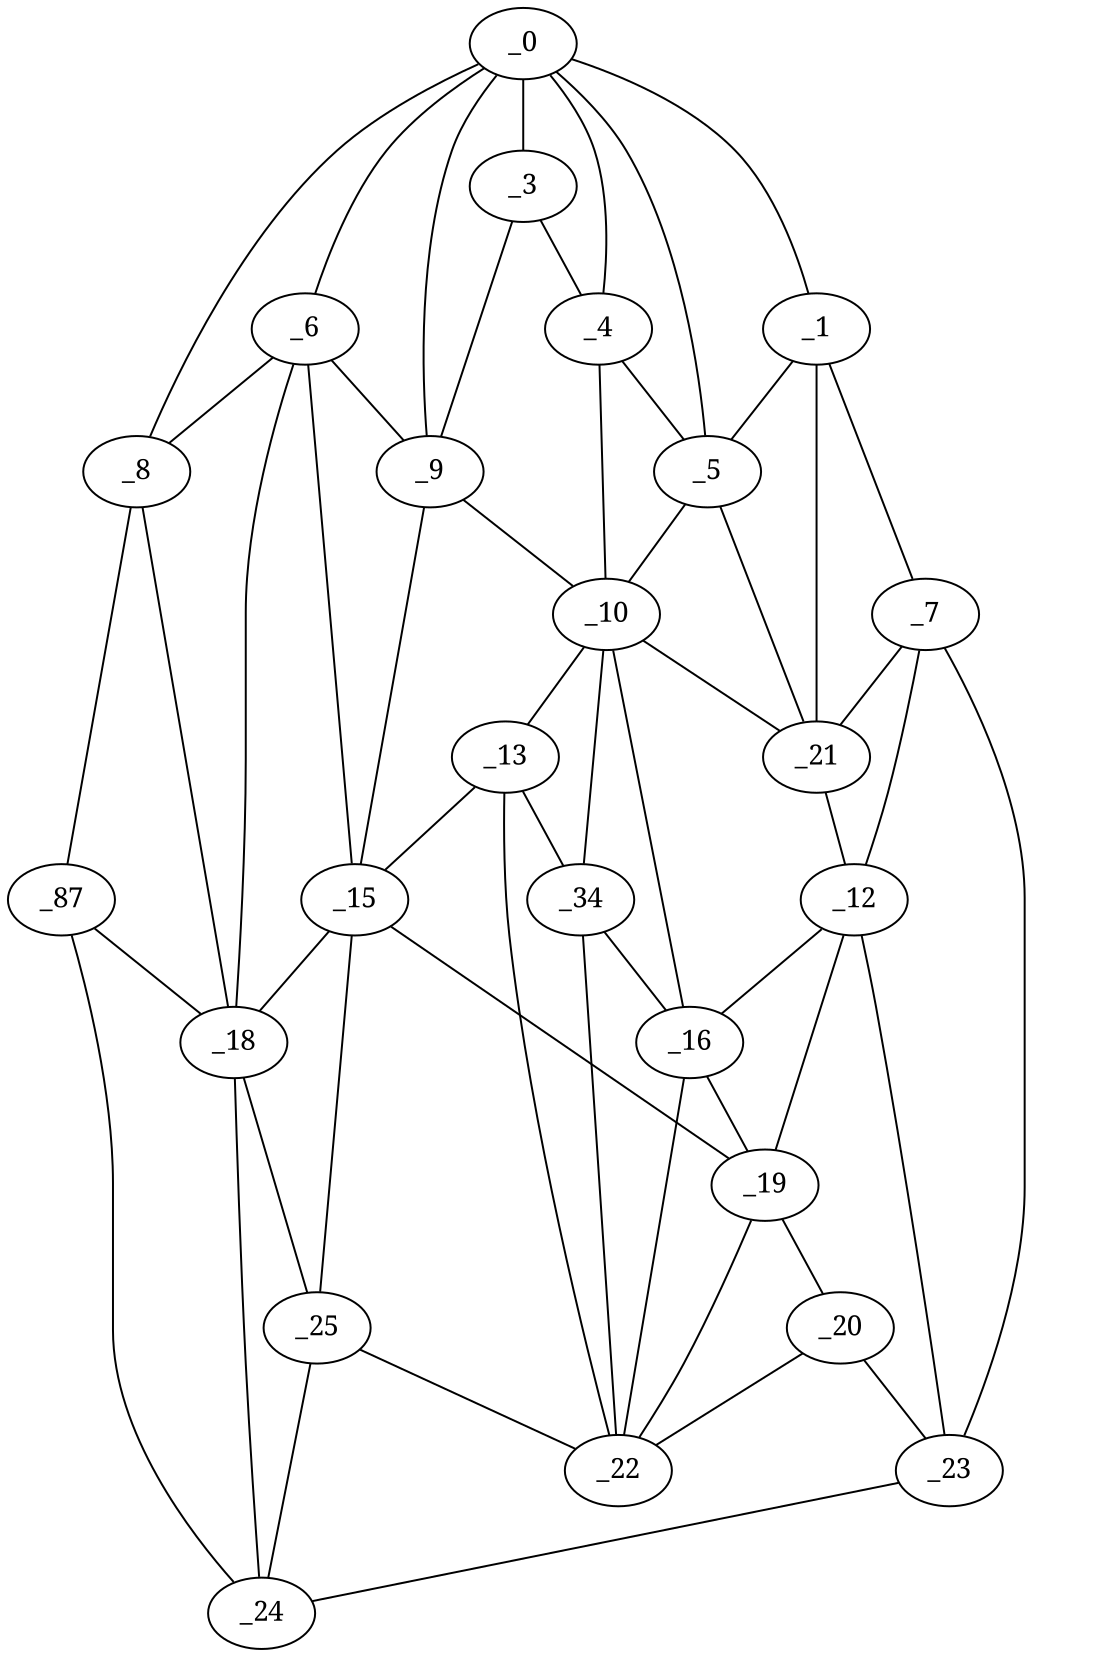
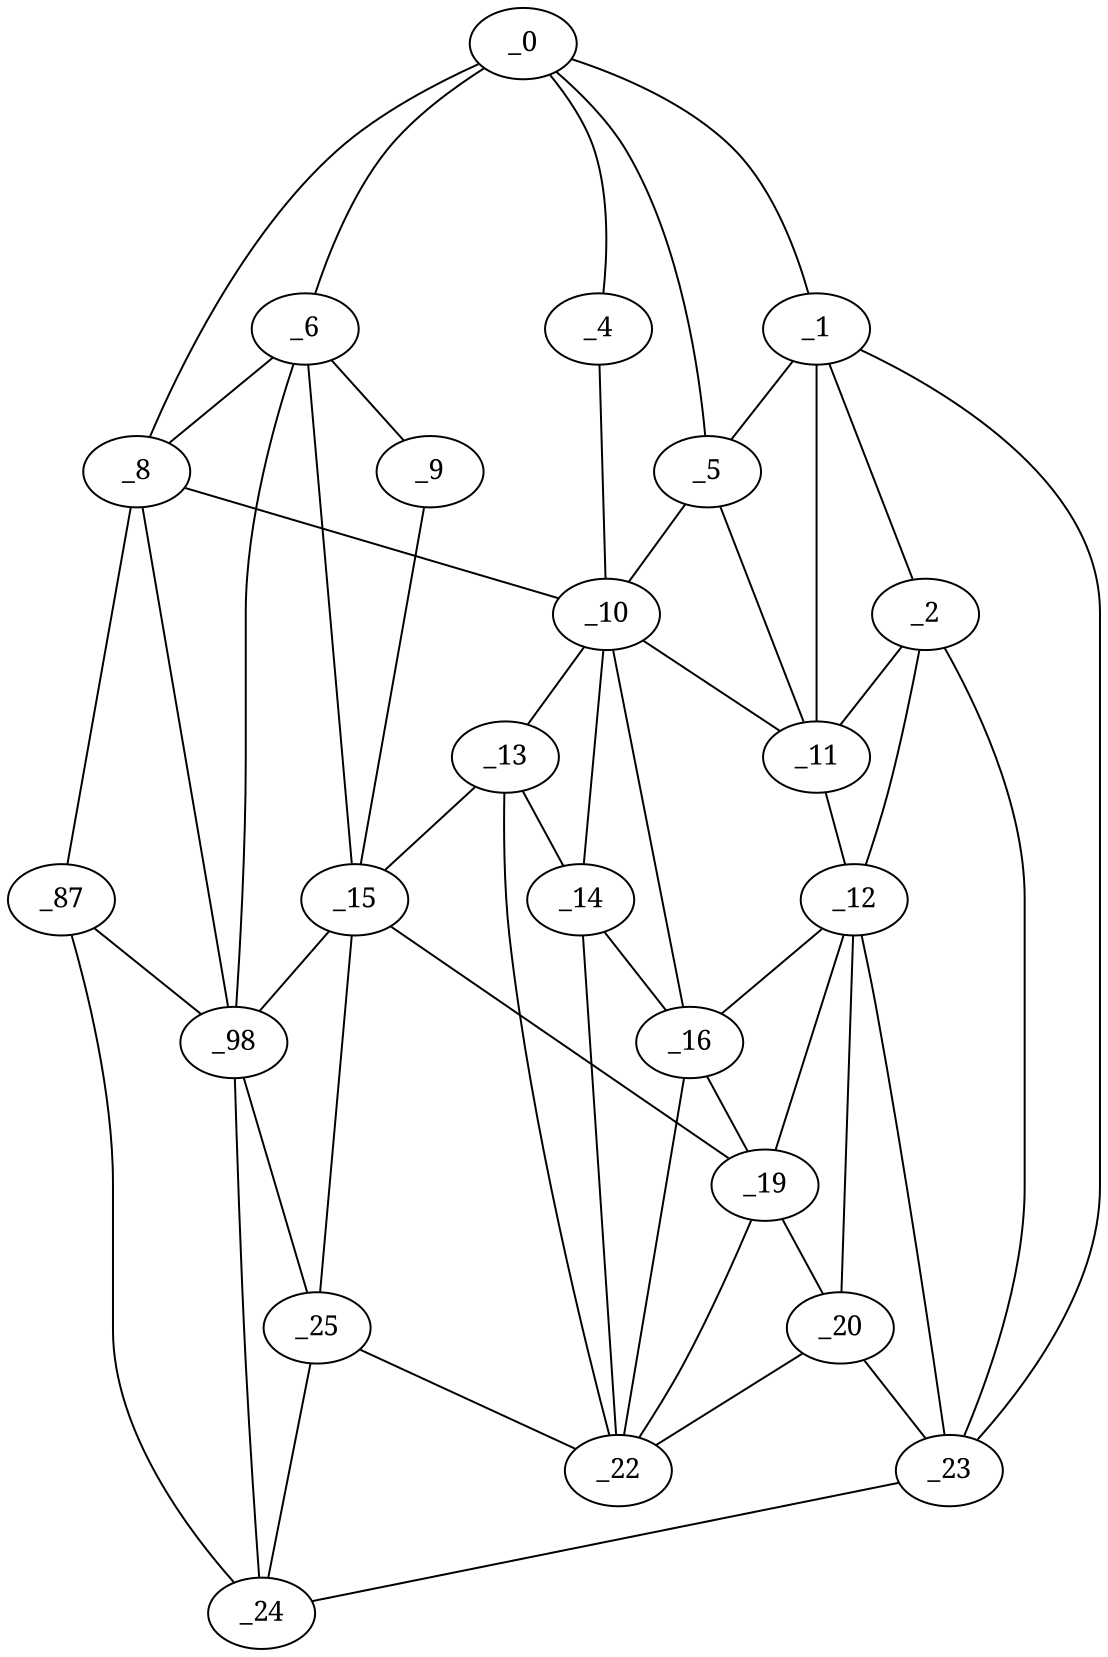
(523, 186) -> none
(430, 248) -> none
(653, 400) -> none
(518, 543) -> (372, 543)
(926, 614) -> (926, 614)
(817, 757) -> (817, 757)
none -> (1100, 856)
(581, 900) -> (581, 900)
(234, 1043) -> (234, 1043)
none -> (847, 1114)
